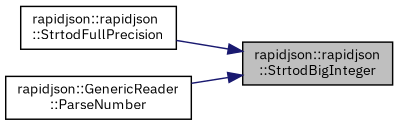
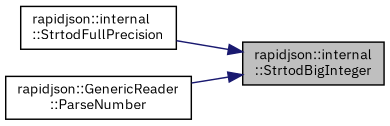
(99, 28) -> (99, 28)
(318, 64) -> (313, 64)
